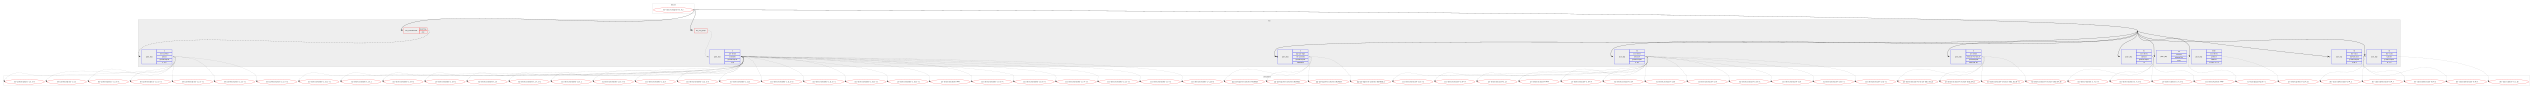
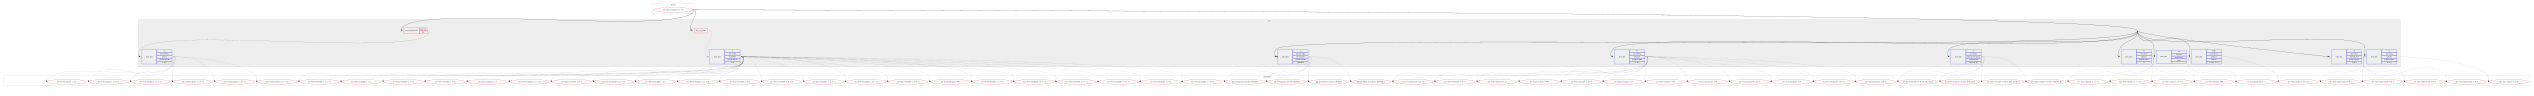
(25, 82) -> none
